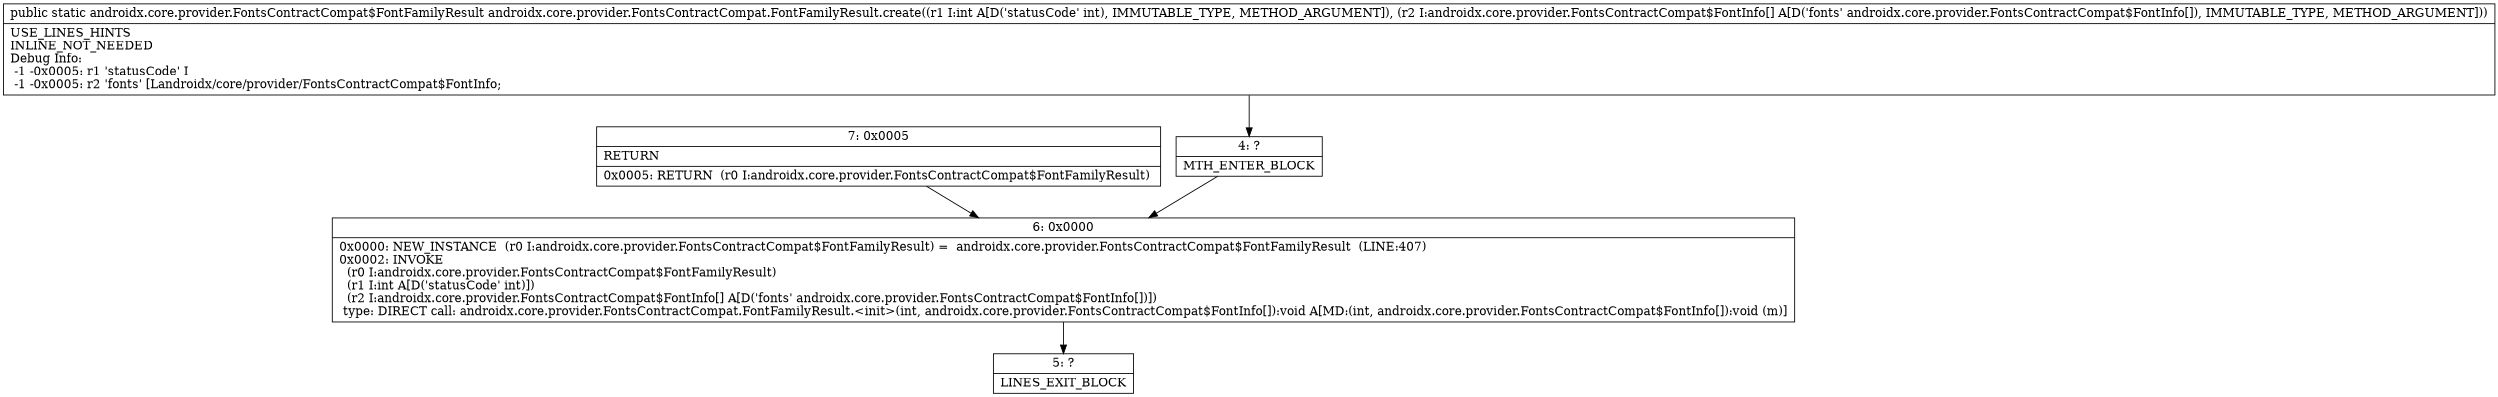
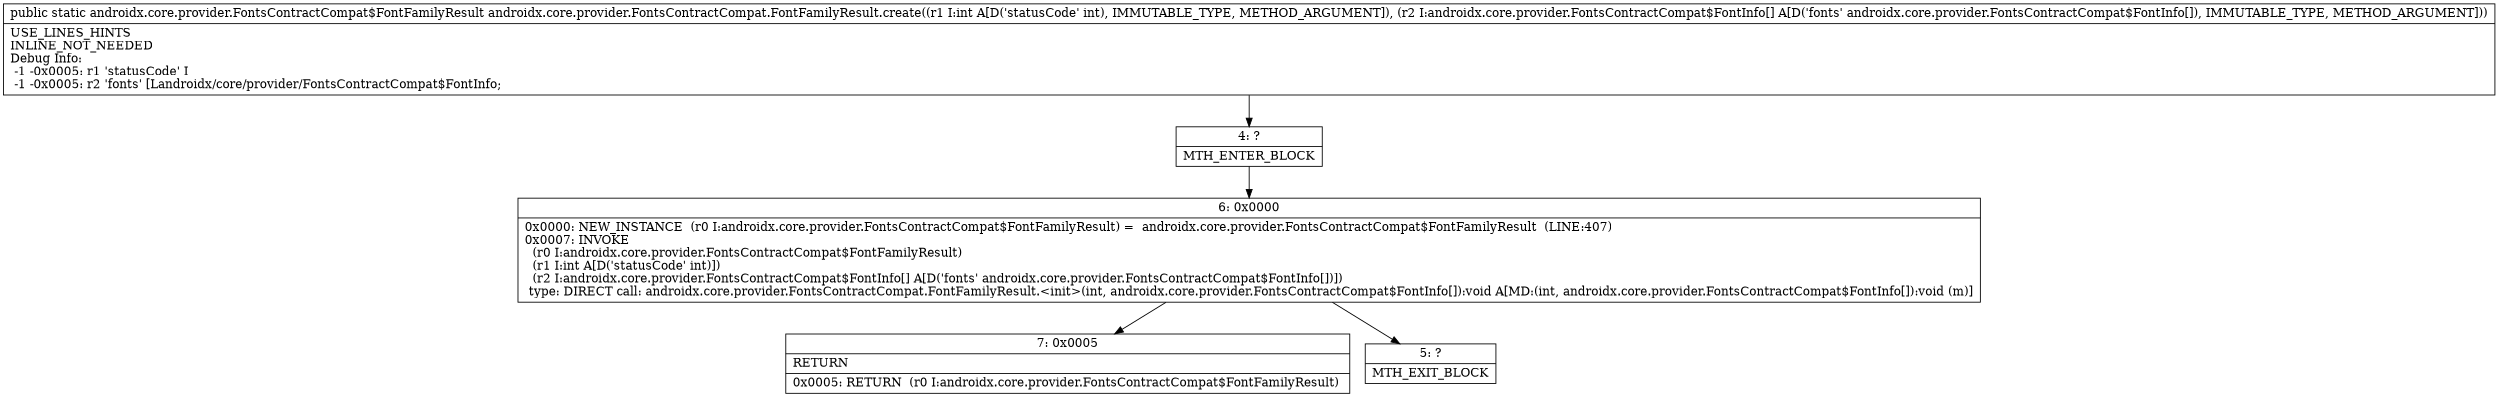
(949, 200) -> (1144, 316)
(395, 260) -> (581, 240)
(1063, 383) -> (1431, 373)
